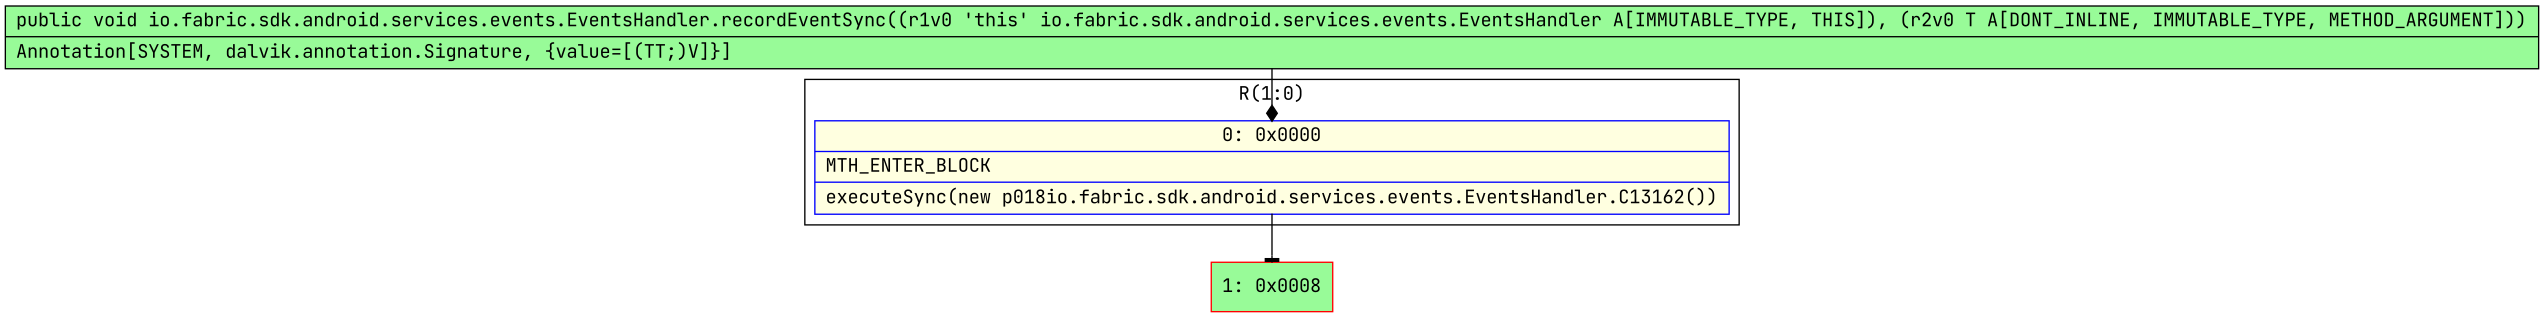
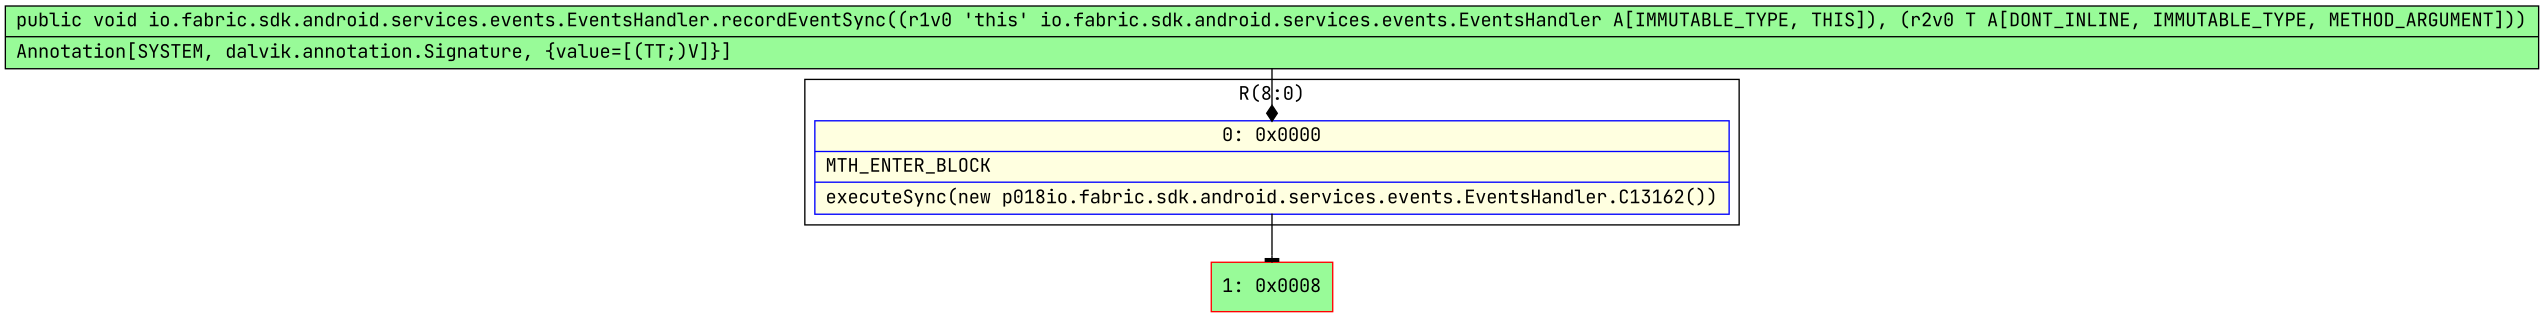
(1272, 95) -> (1272, 95)
